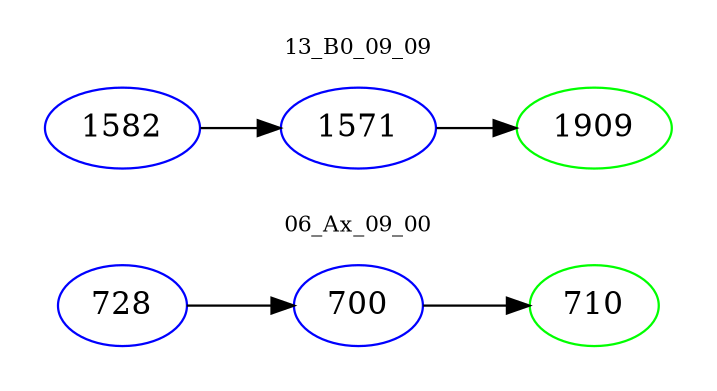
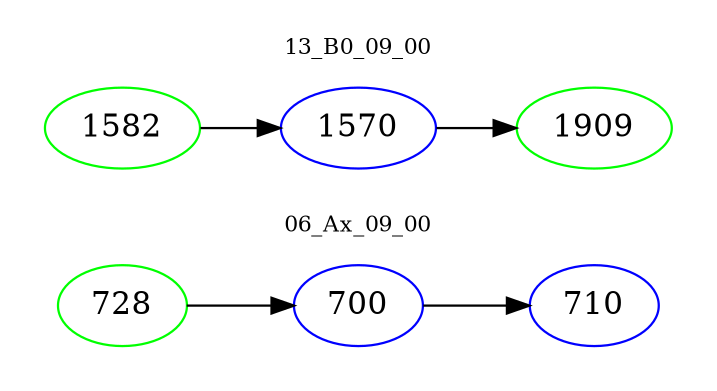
(358, 48) -> (358, 48)
(122, 128) -> (122, 128)
(358, 128) -> (358, 128)
(122, 306) -> (122, 306)
(594, 306) -> (594, 306)
